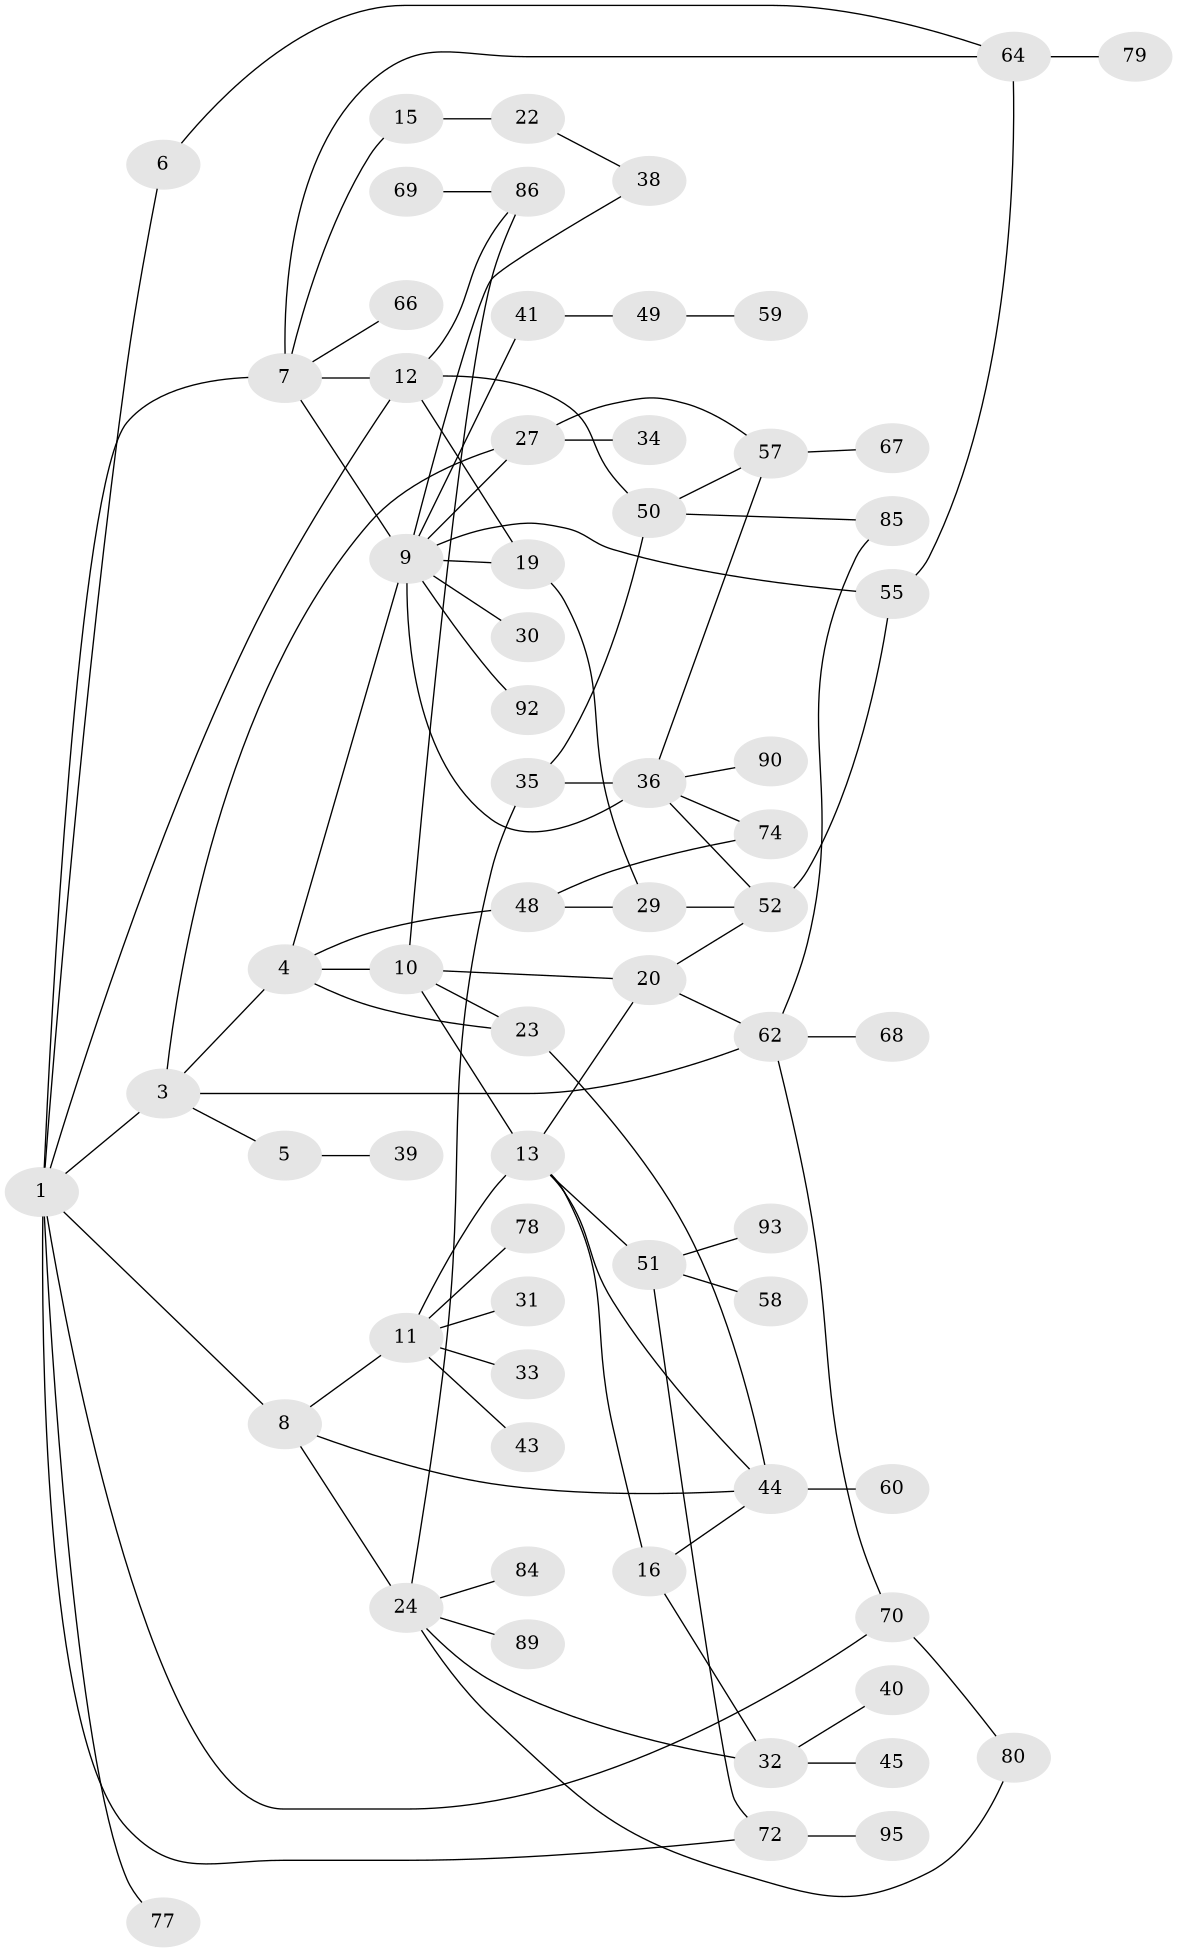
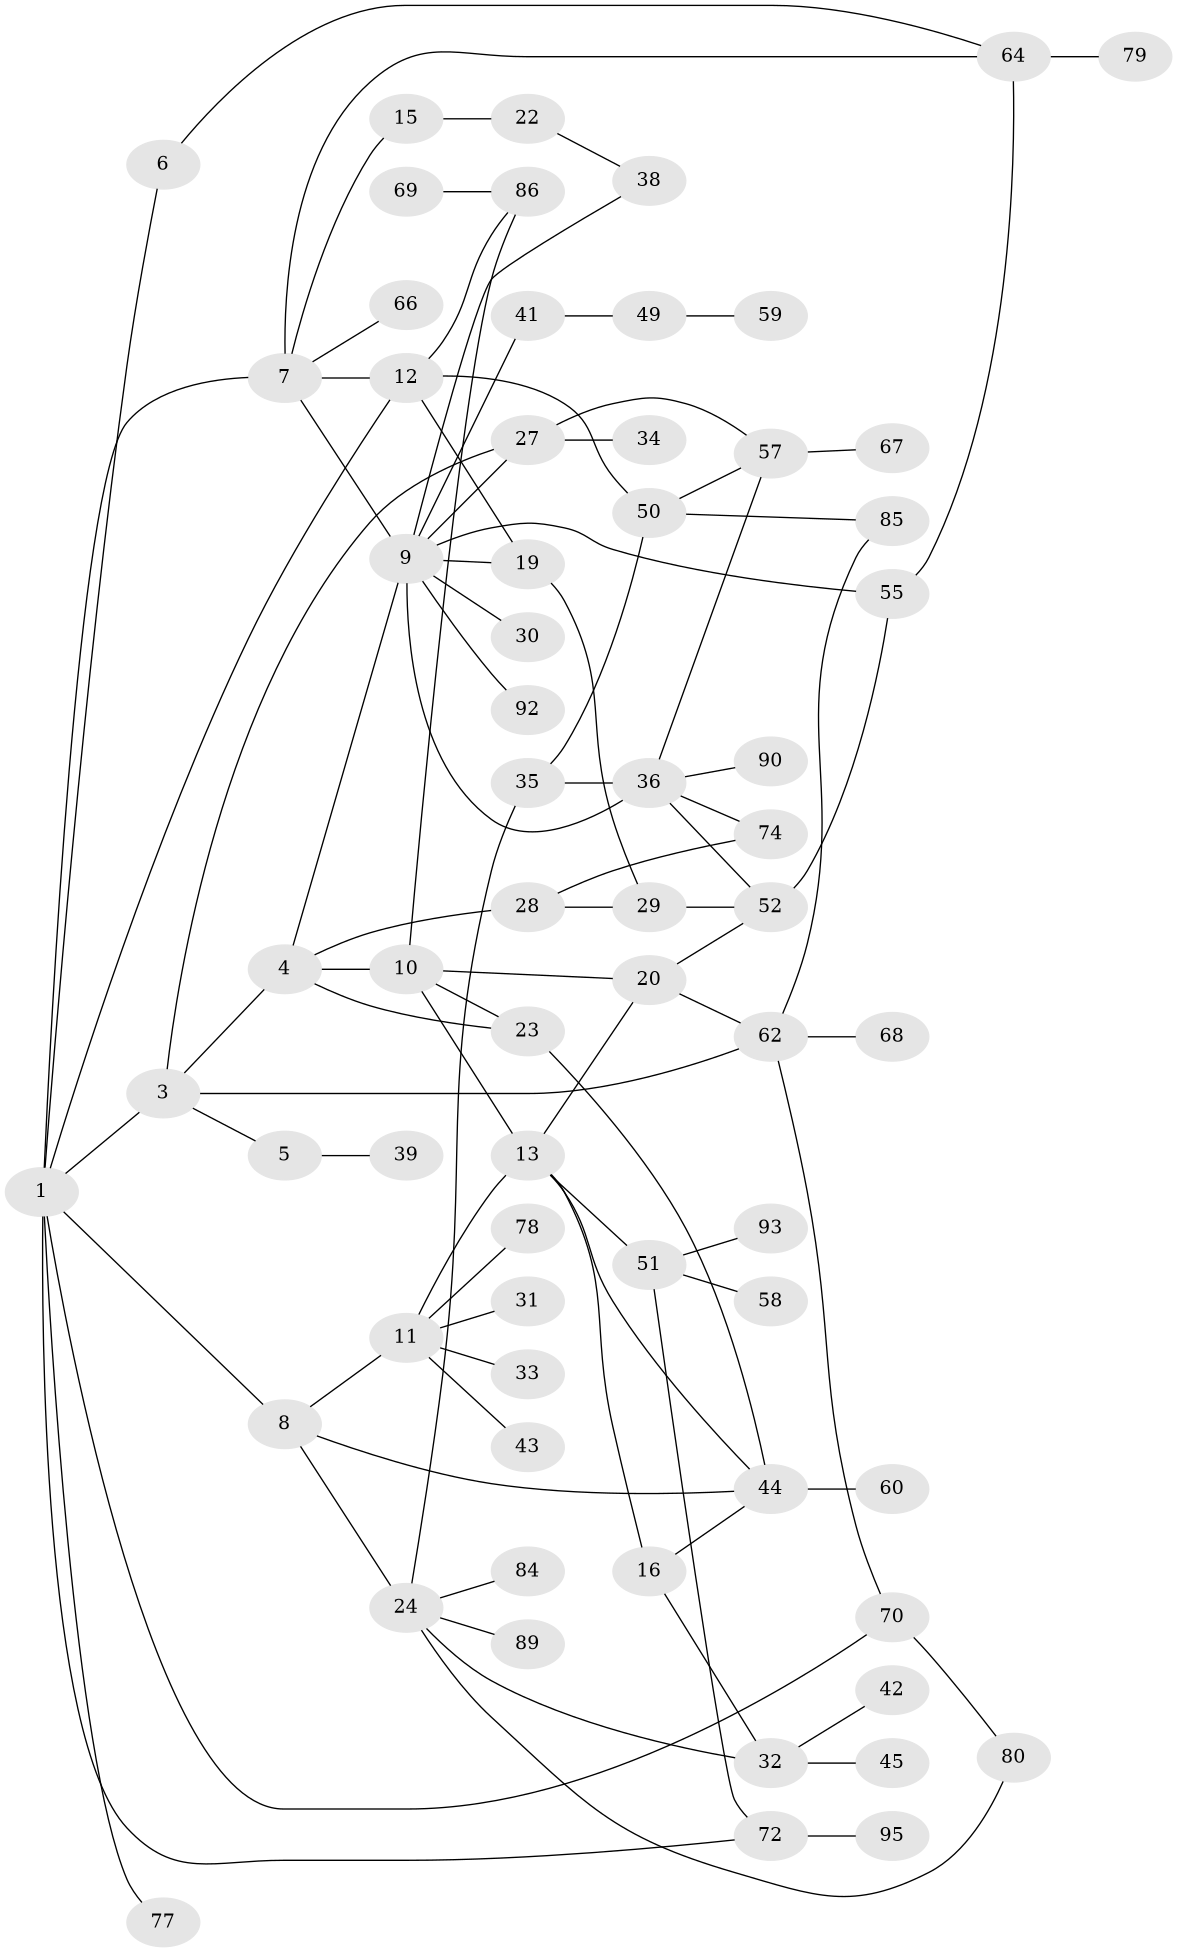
(528, 907) -> (528, 907)
(892, 1690) -> (892, 1690)
